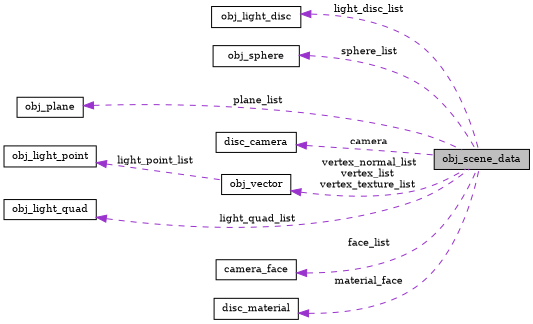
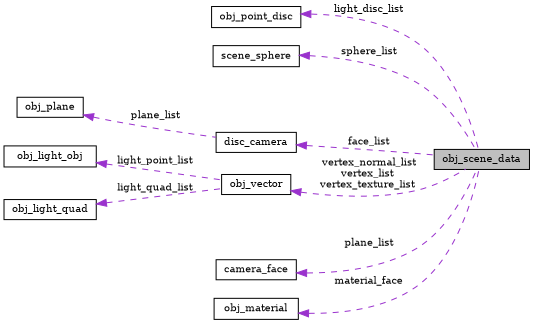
(256, 17) -> (256, 17)
(256, 56) -> (256, 56)
(280, 110) -> (155, 128)
(368, 142) -> (368, 142)
(50, 156) -> (50, 156)
(294, 225) -> (164, 196)
(368, 243) -> (368, 243)
(256, 309) -> (256, 309)
